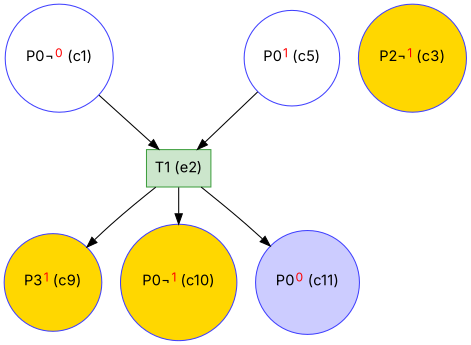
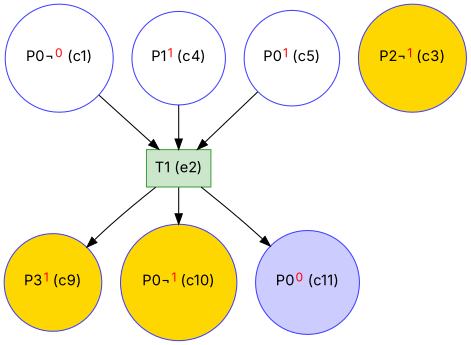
none -> (179, 58)
